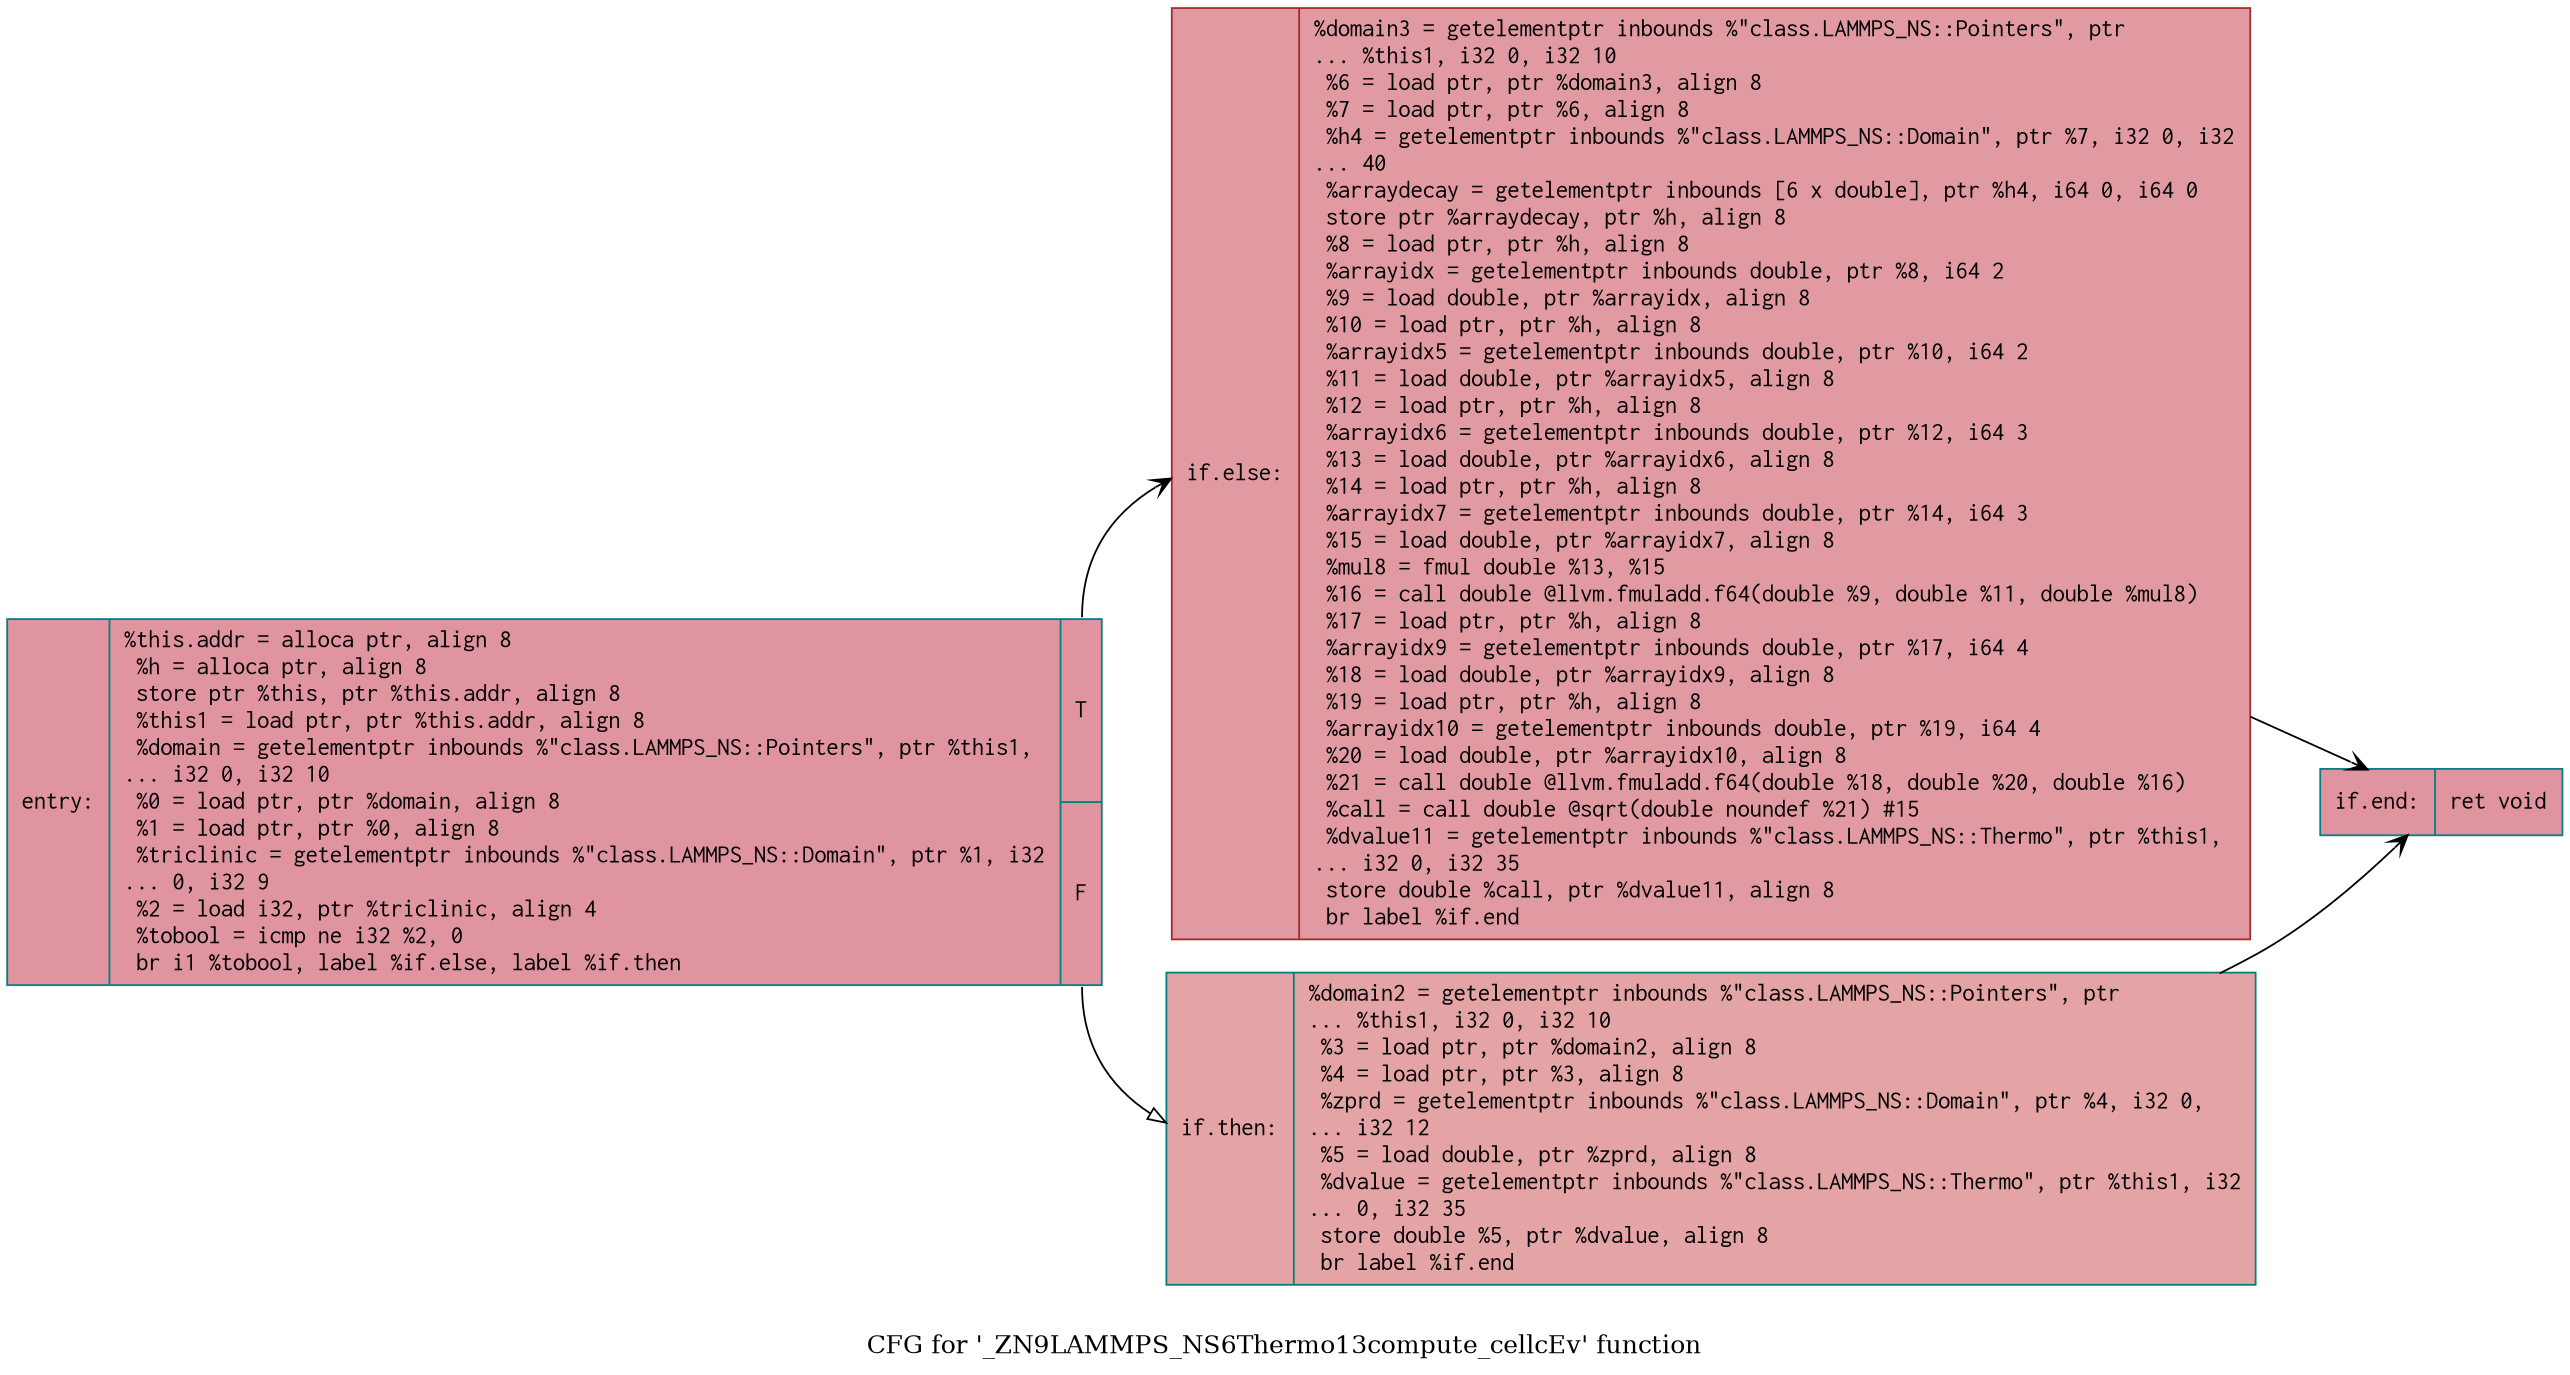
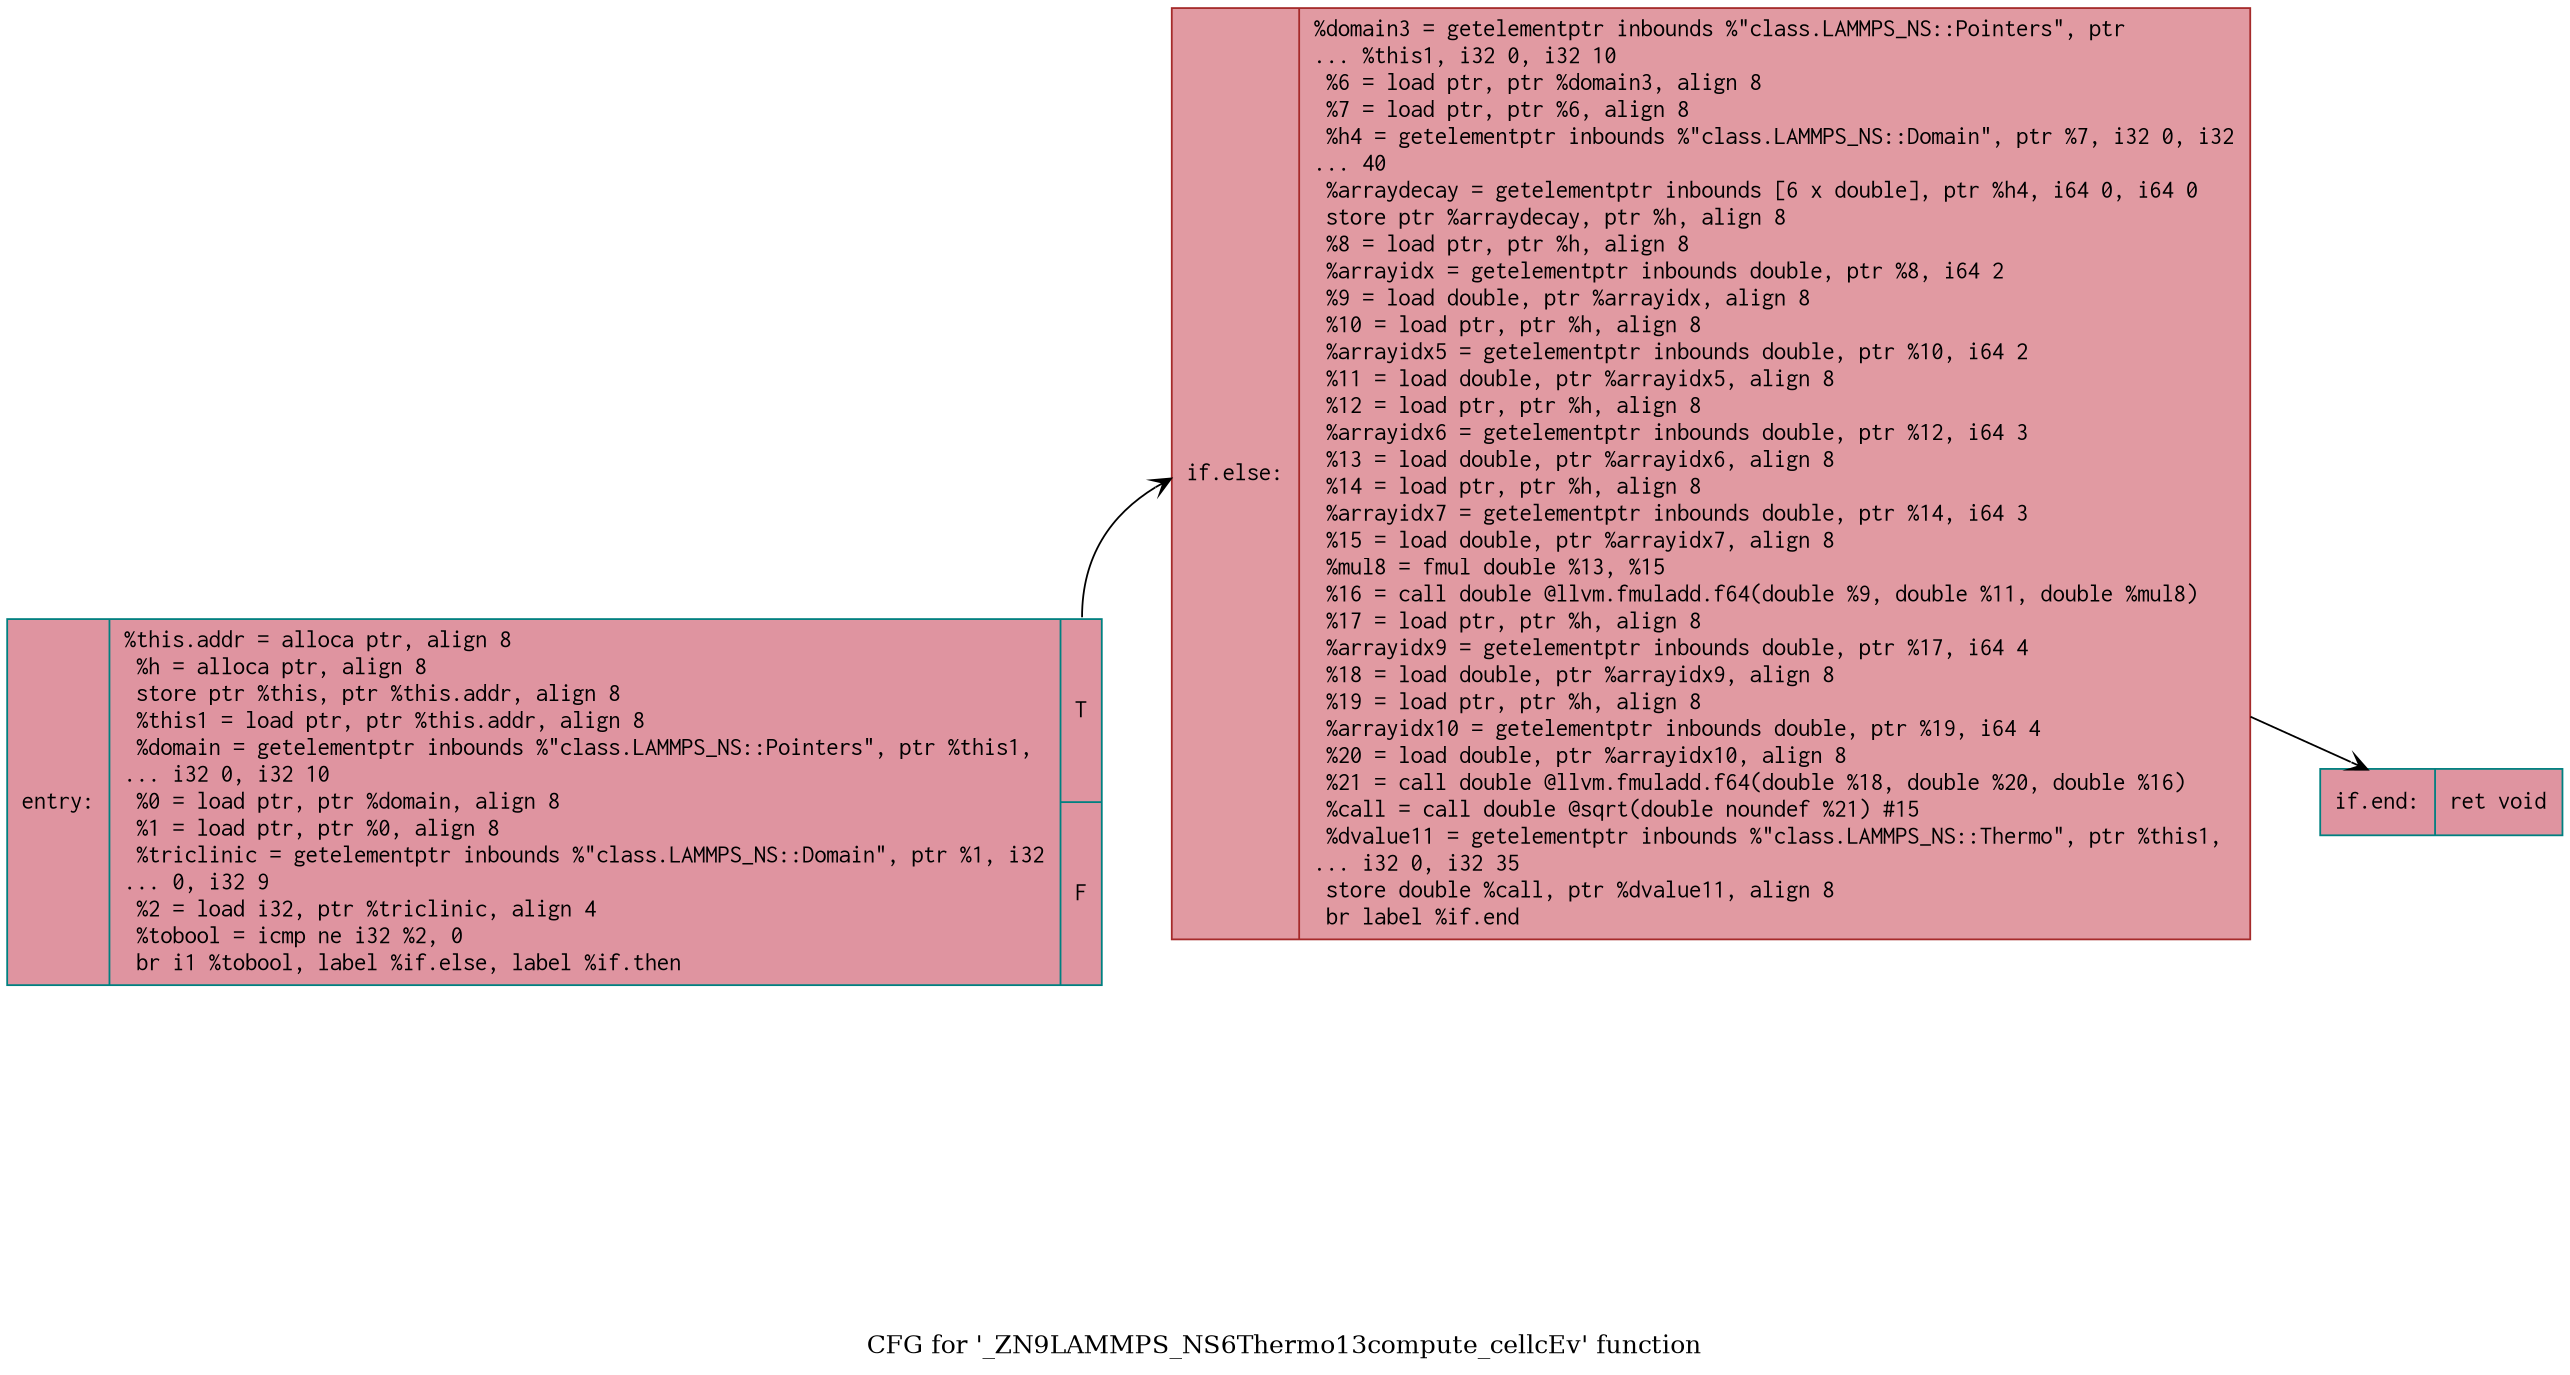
(1711, 1129) -> none
